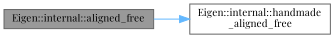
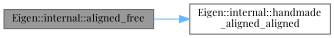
(260, 19) -> (260, 19)
